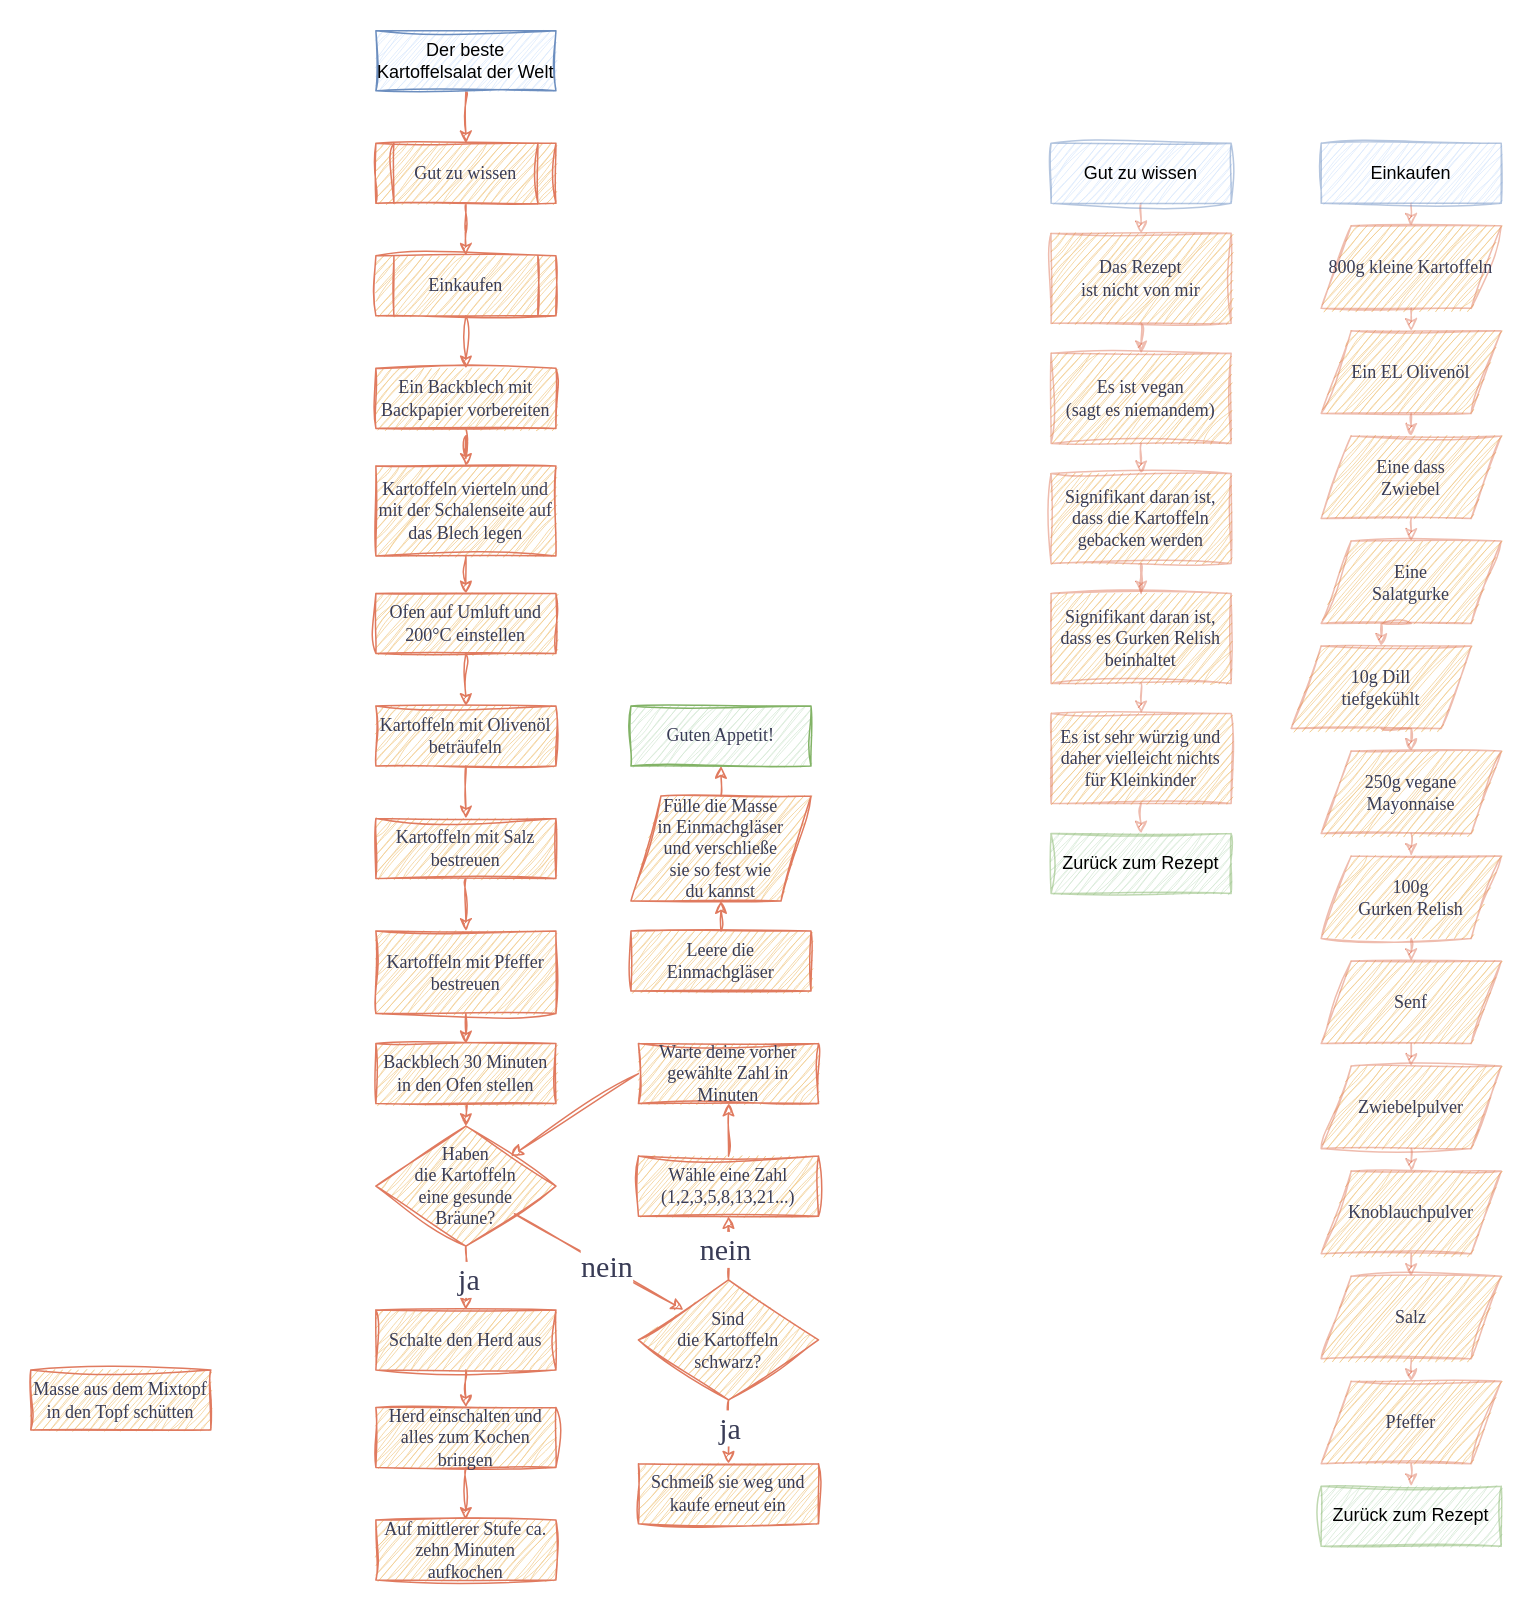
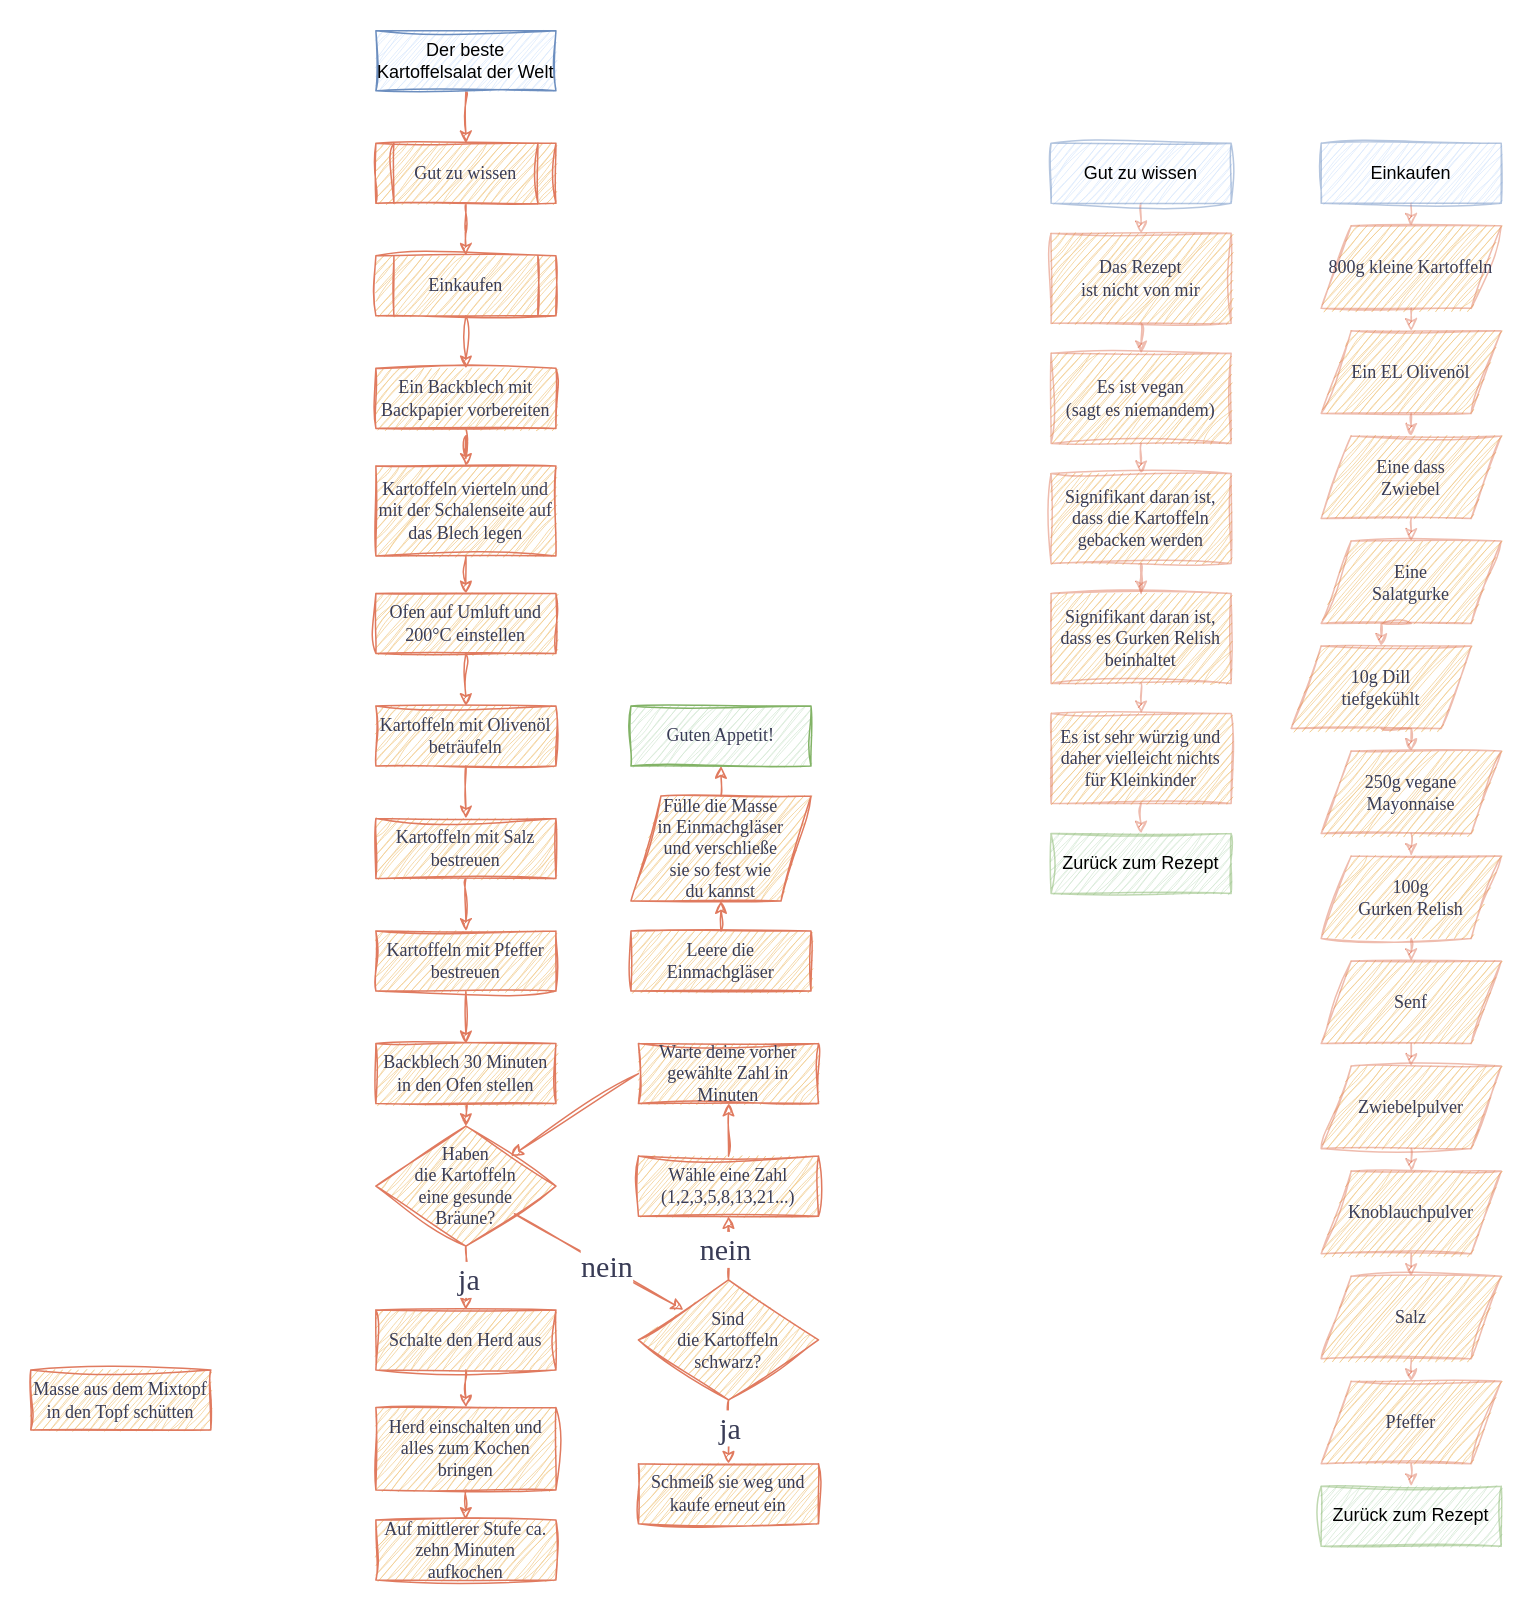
(466, 972) -> (466, 961)
(466, 1437) -> (466, 1448)
